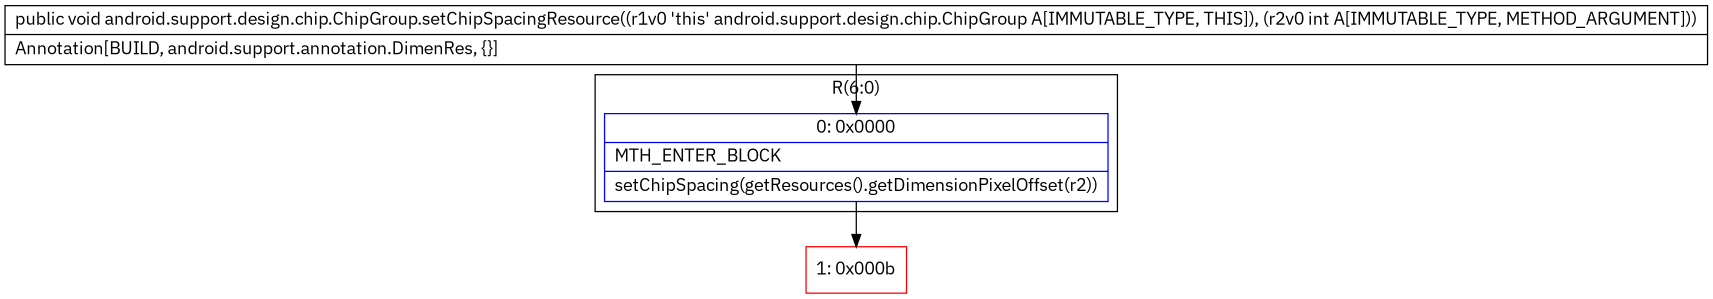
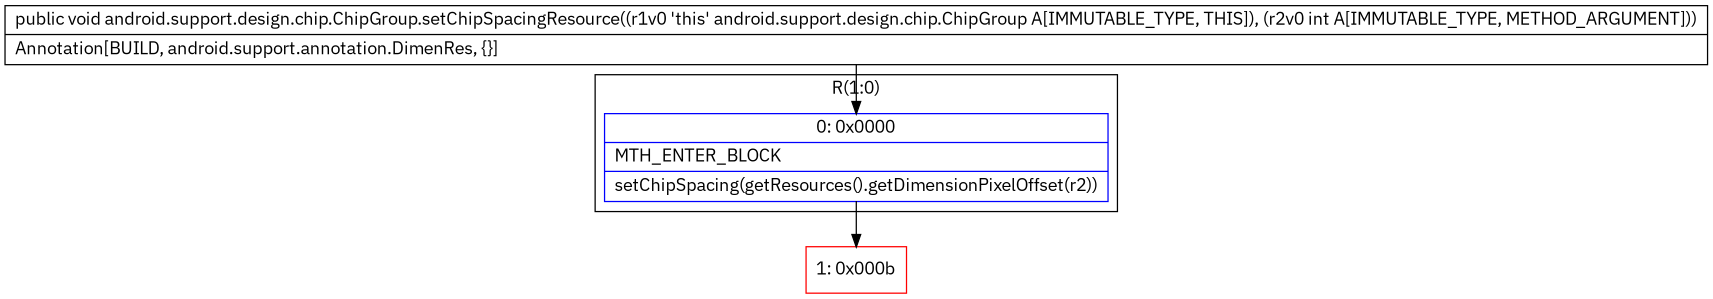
(856, 89) -> (856, 89)
